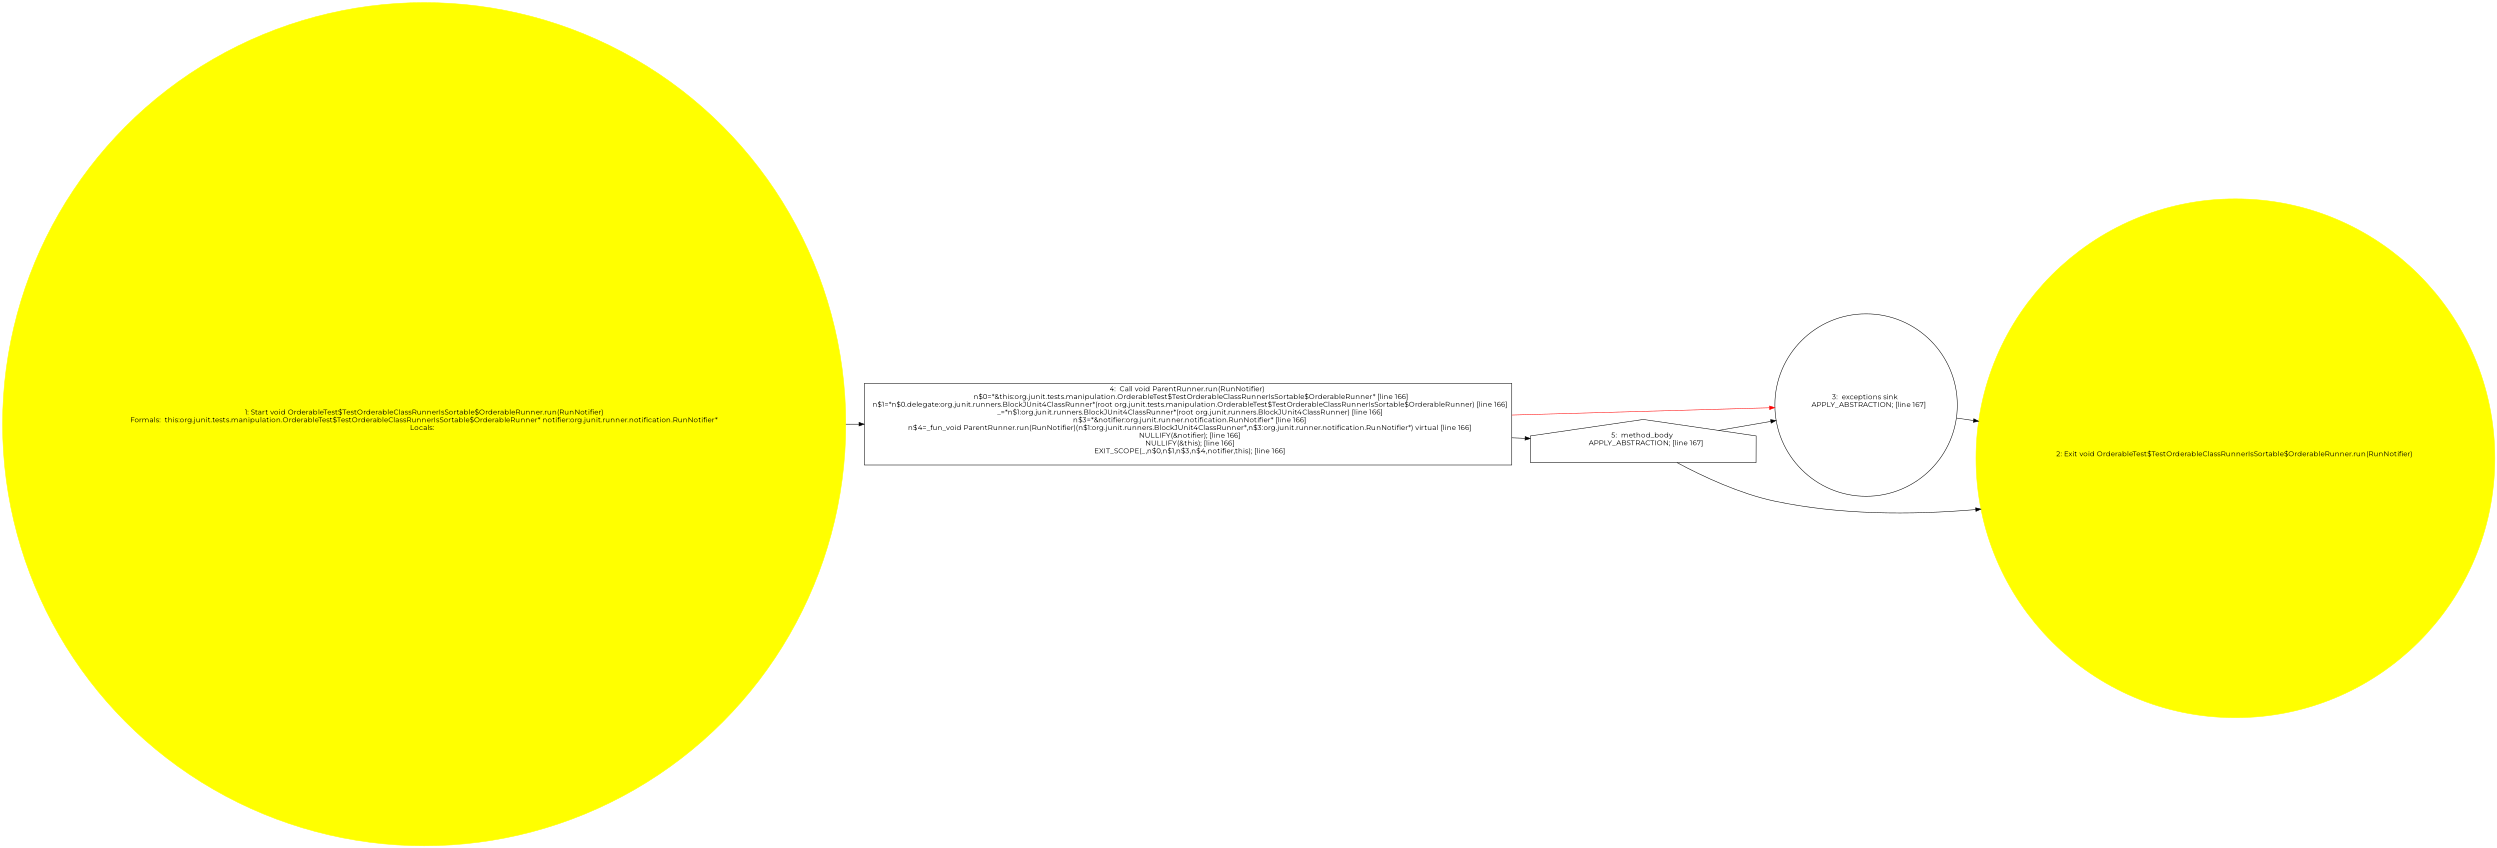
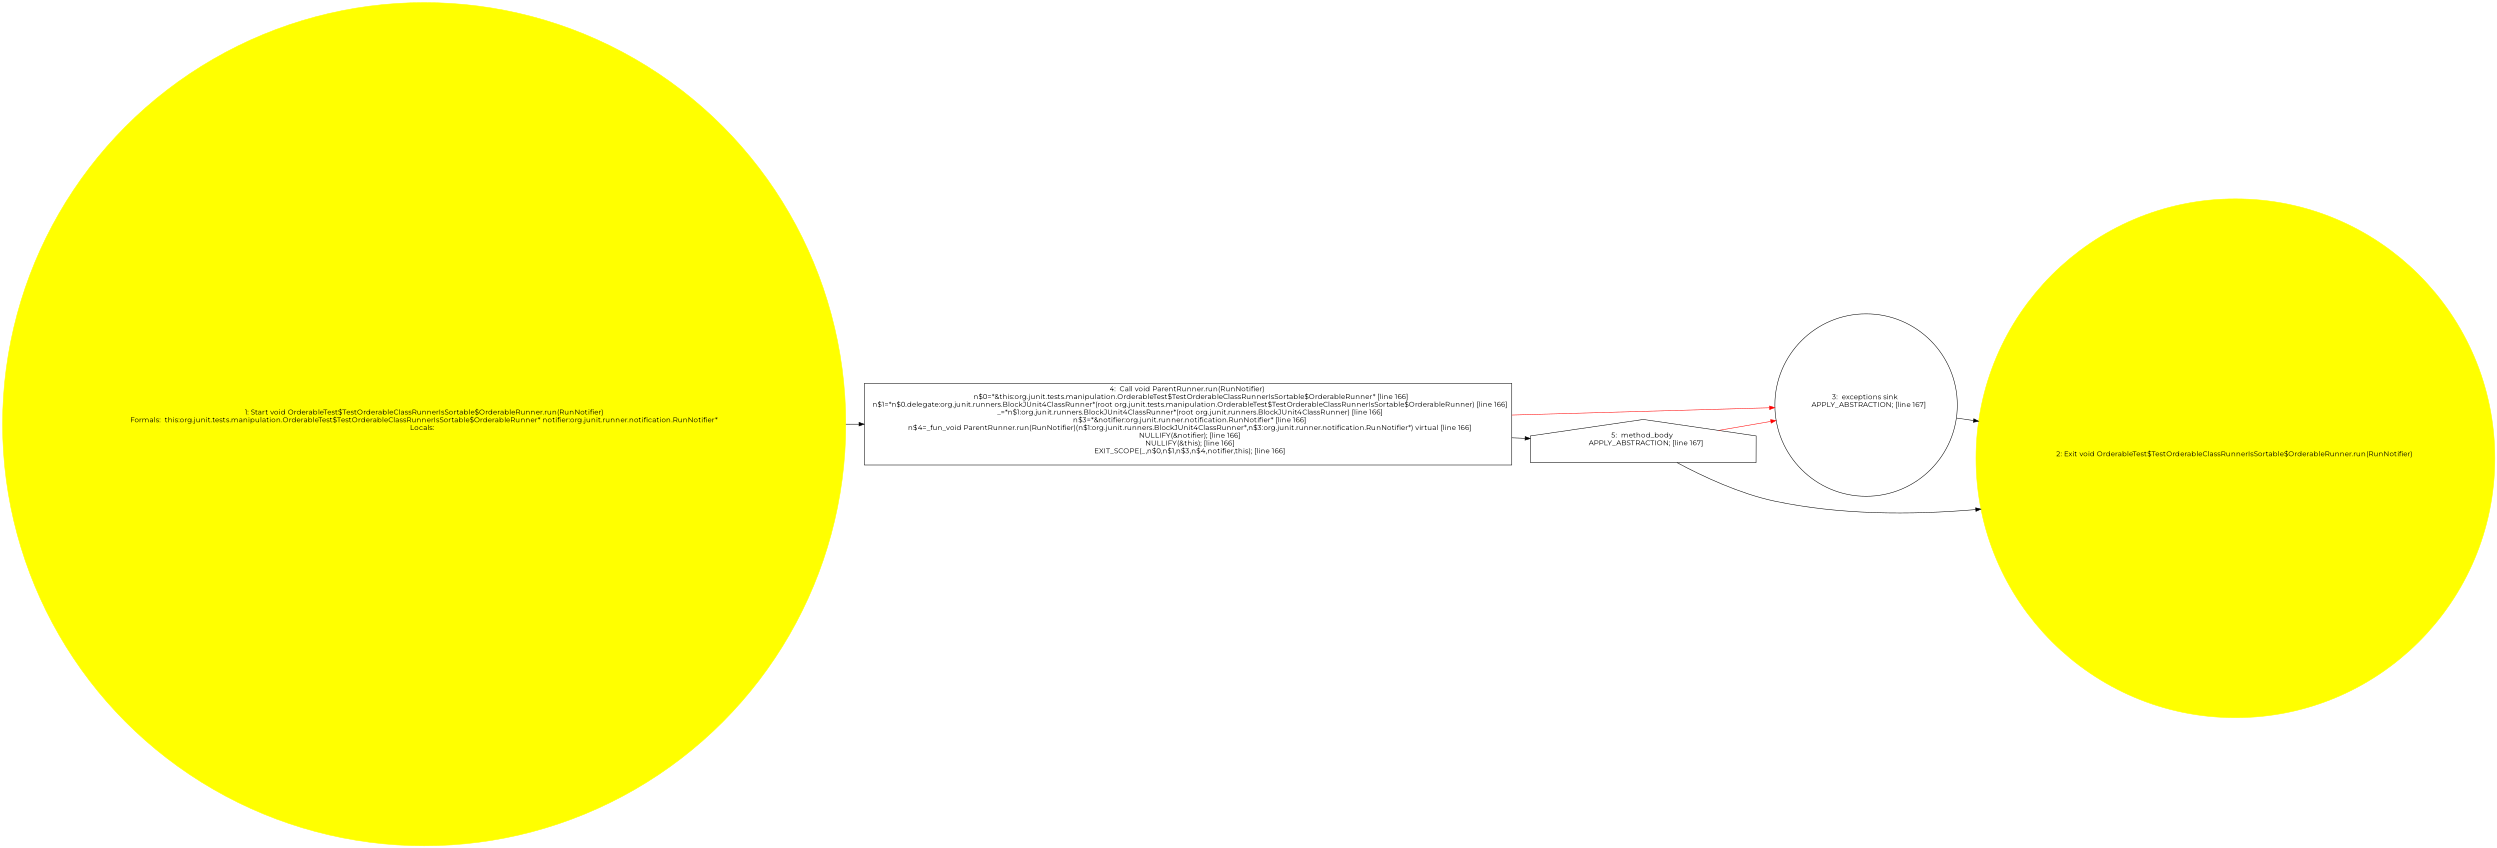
(1745, 426) -> (1745, 426)
